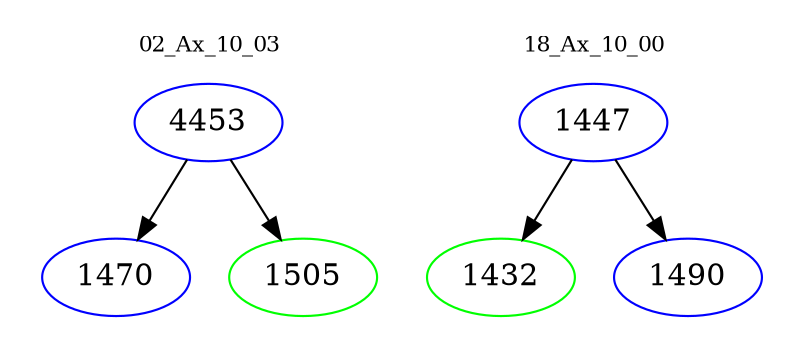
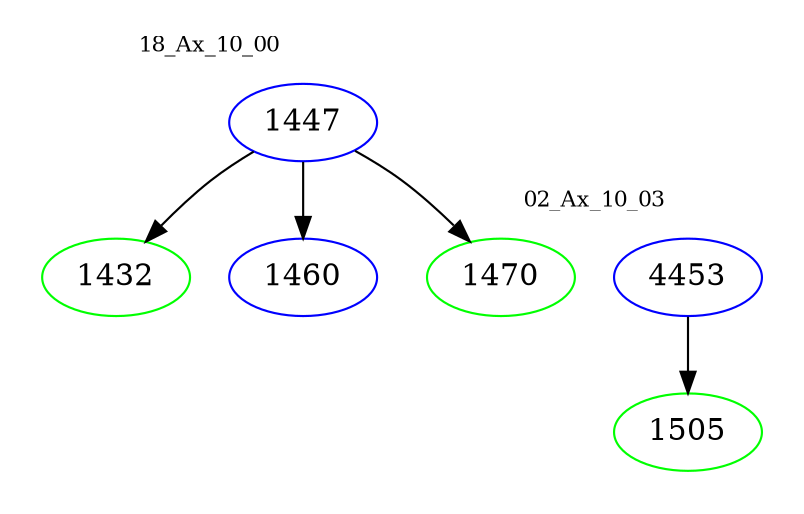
(168, 190) -> (424, 198)
(116, 277) -> (501, 277)
(688, 277) -> (303, 277)
